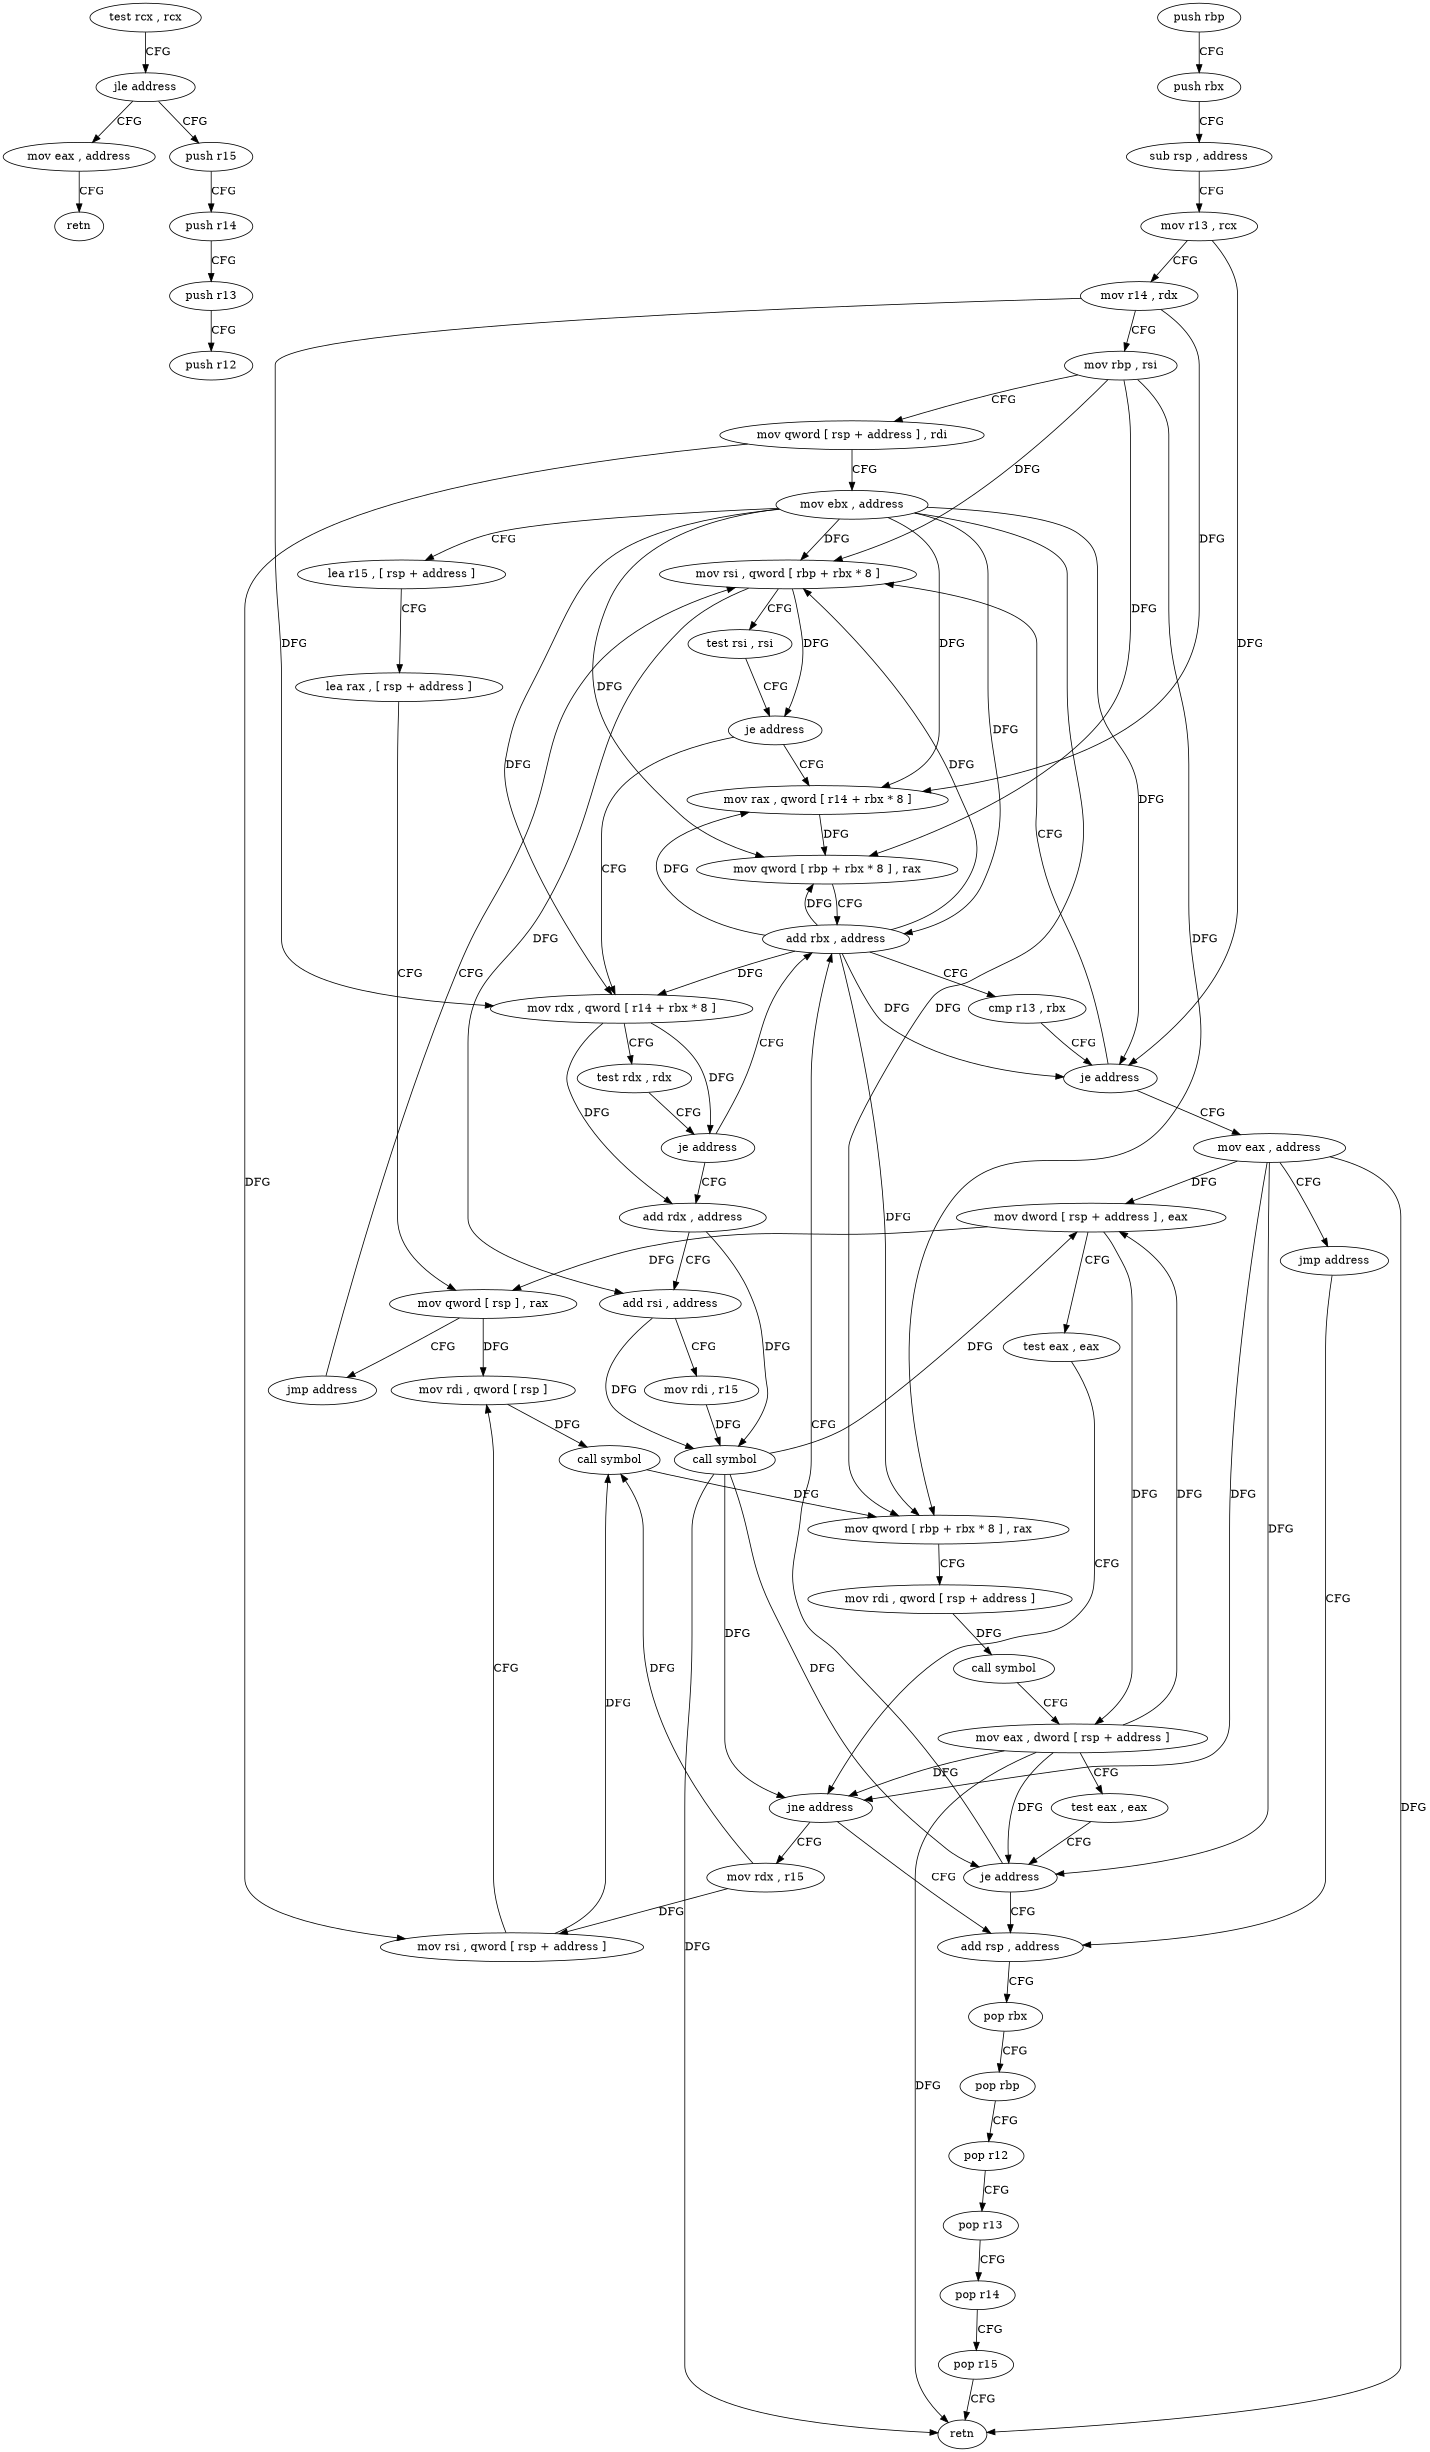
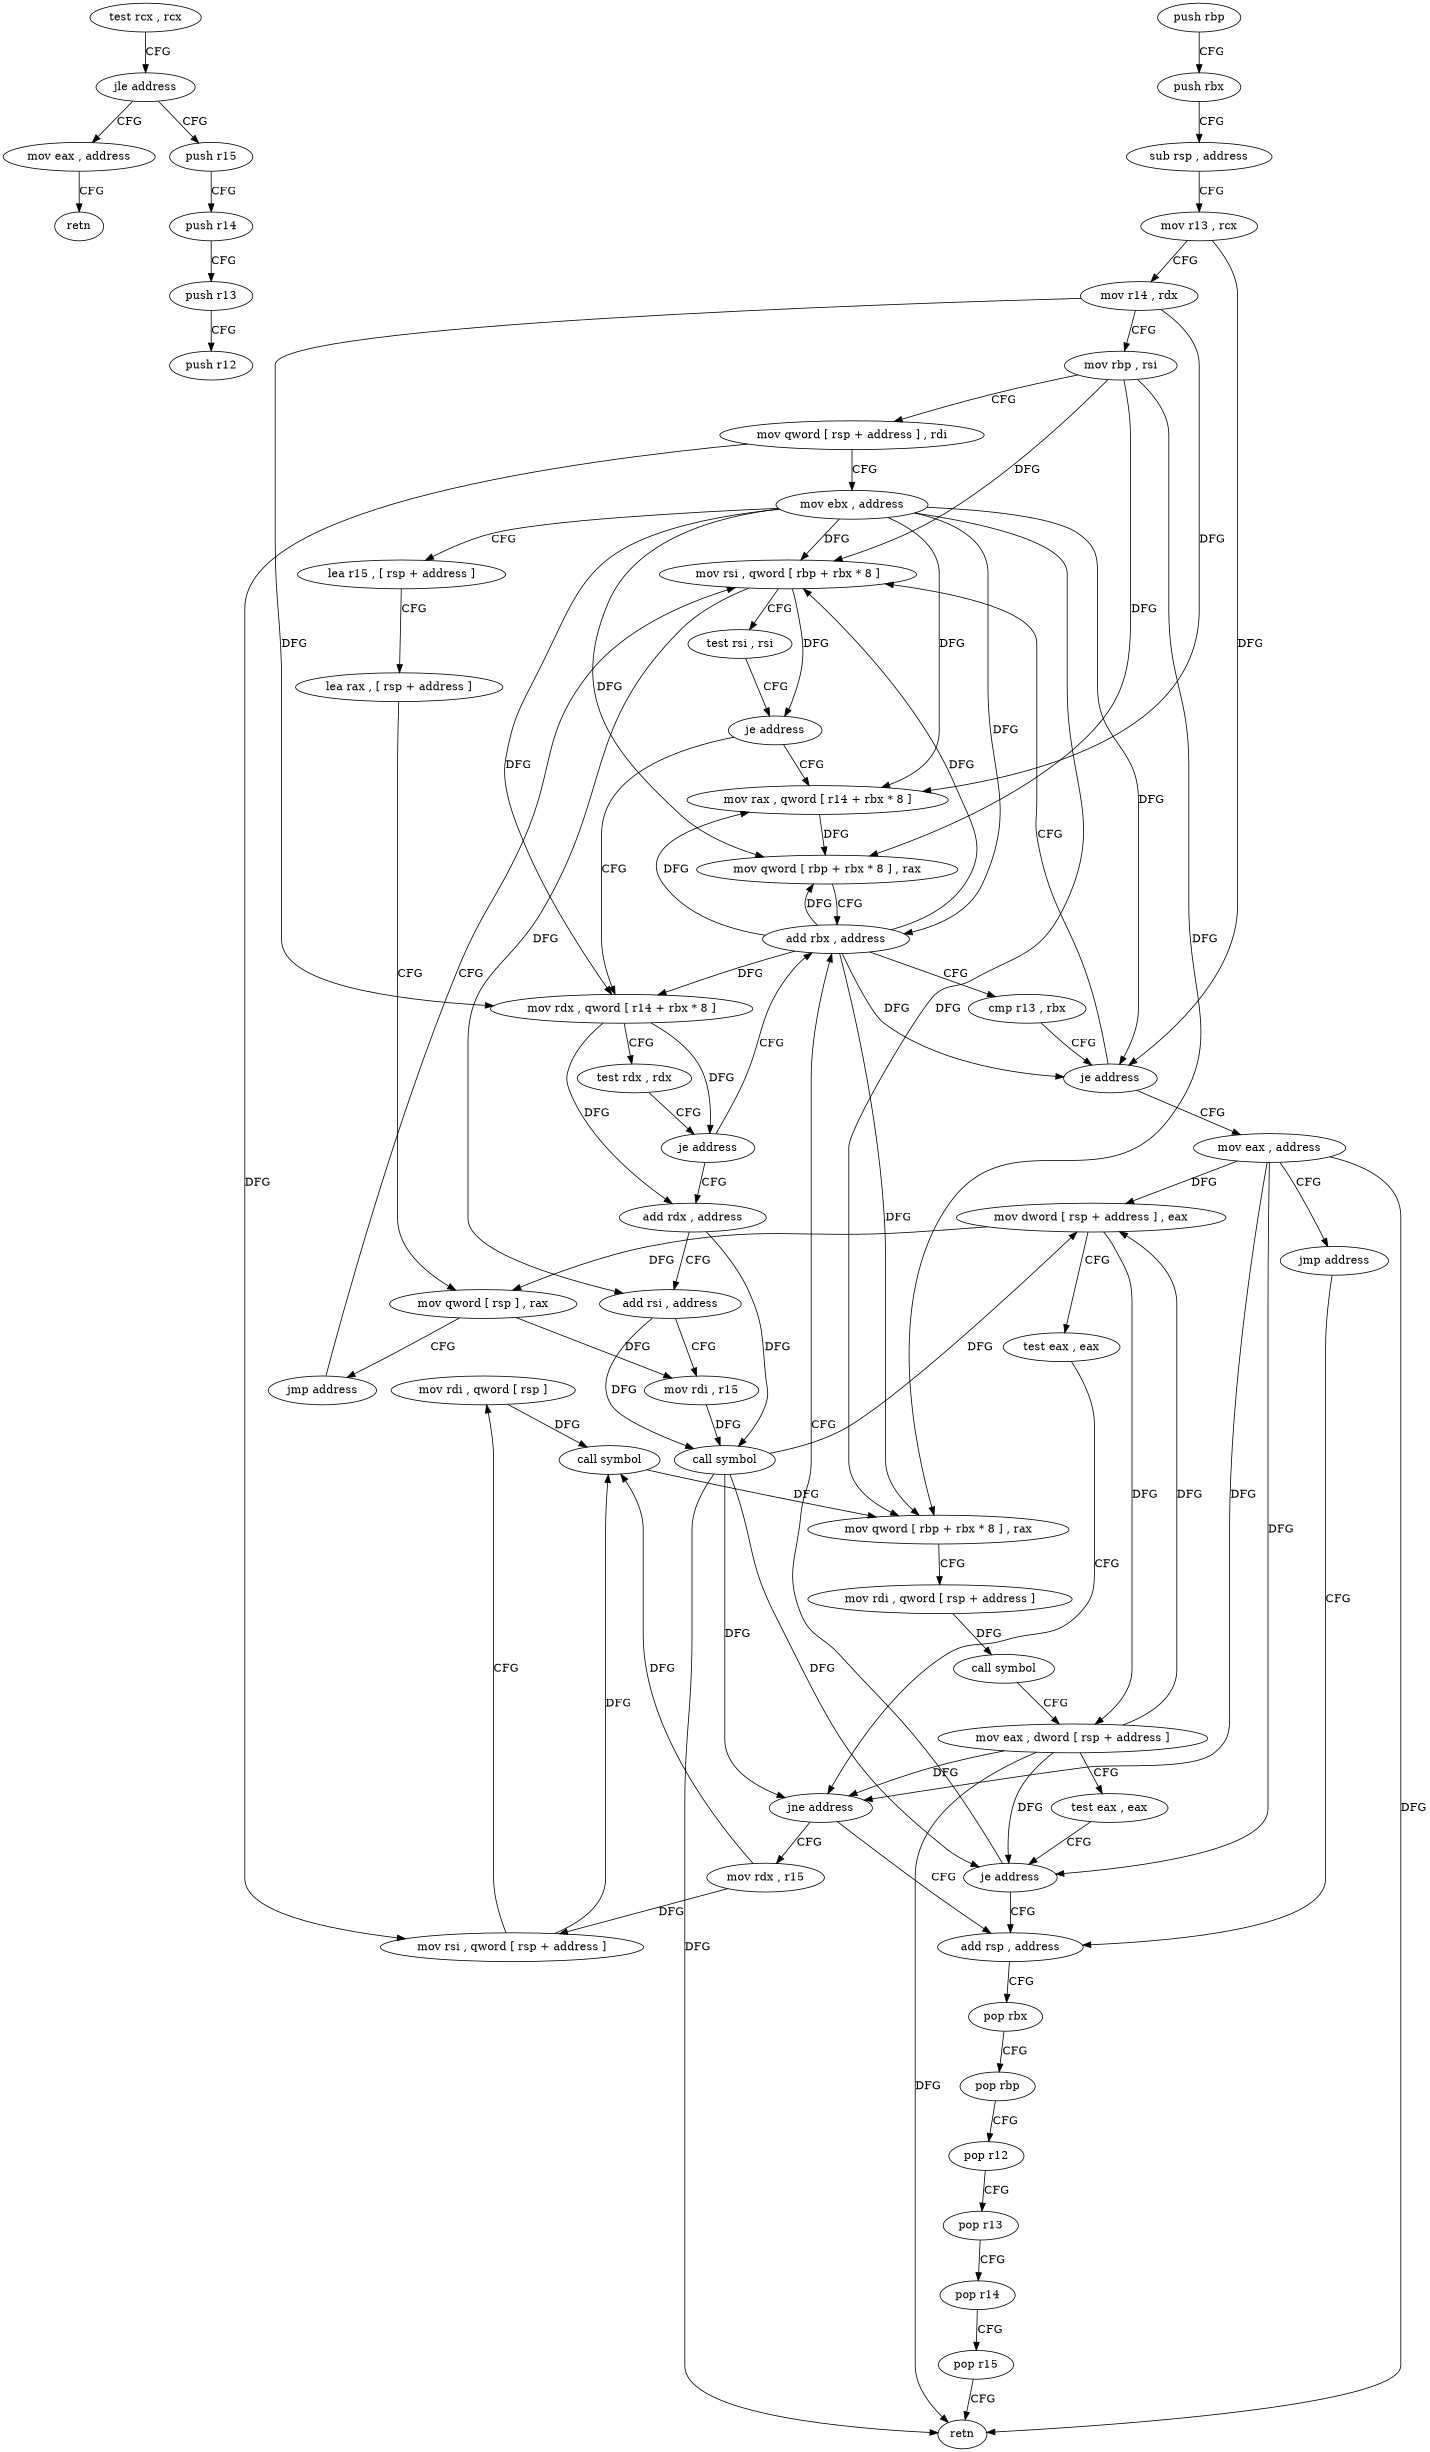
(483, 1343) -> (590, 1346)
